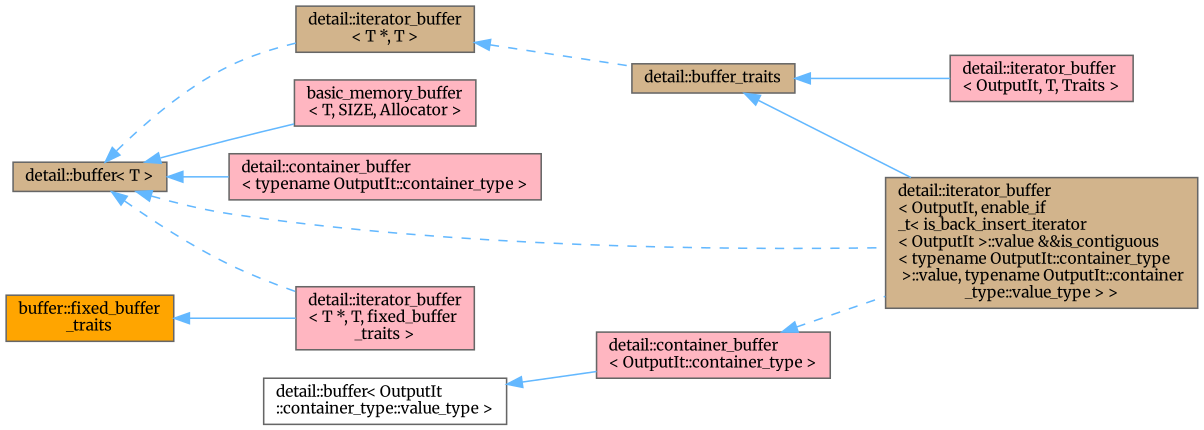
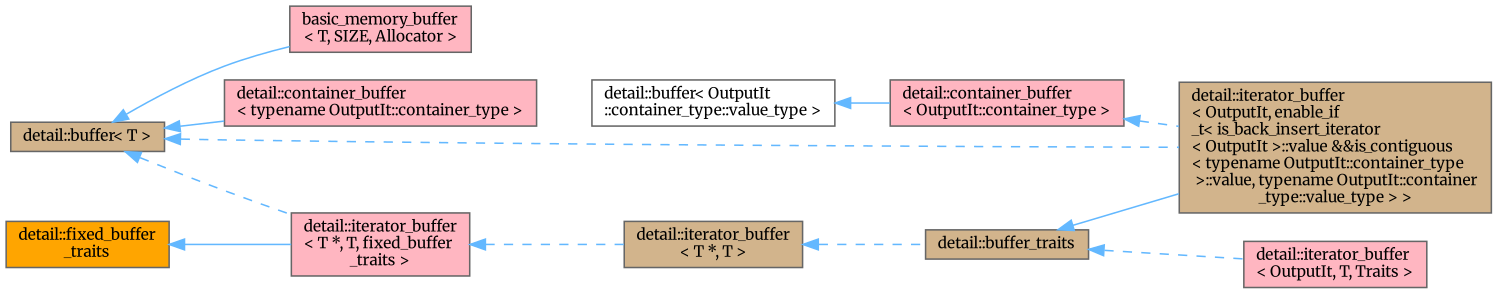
(880, 78) -> (1174, 255)
(198, 84) -> (555, 244)
(90, 318) -> (88, 244)
